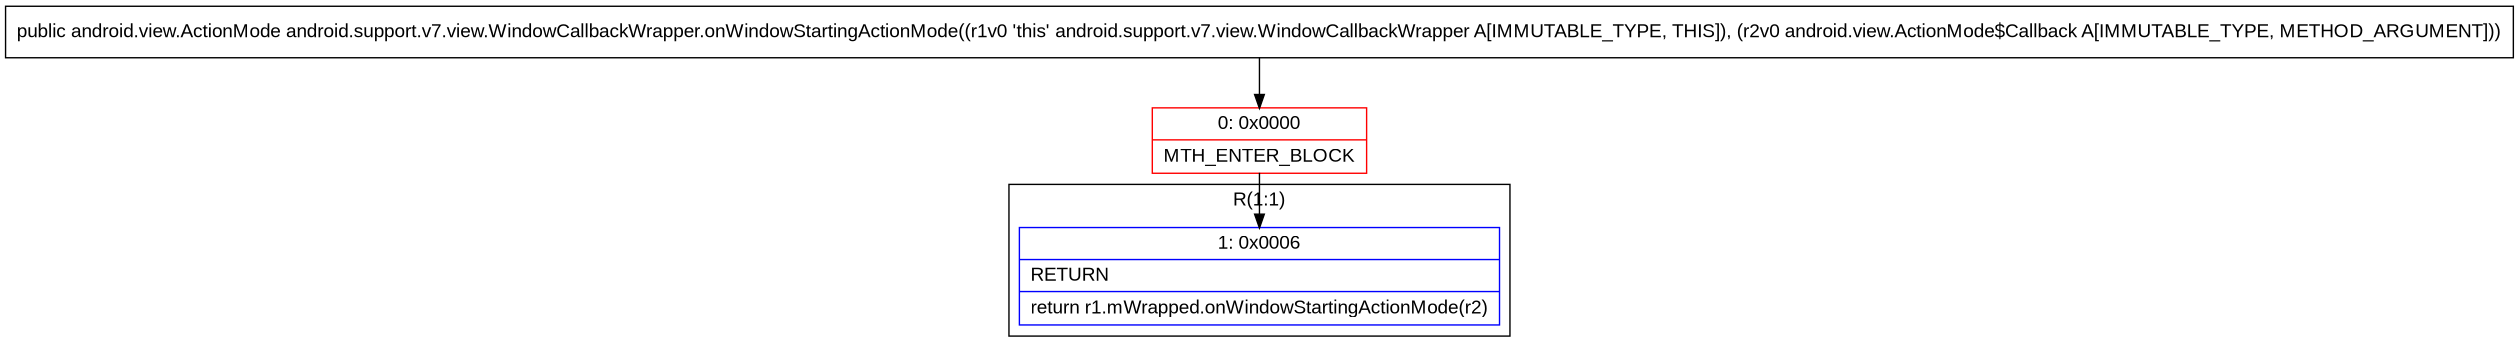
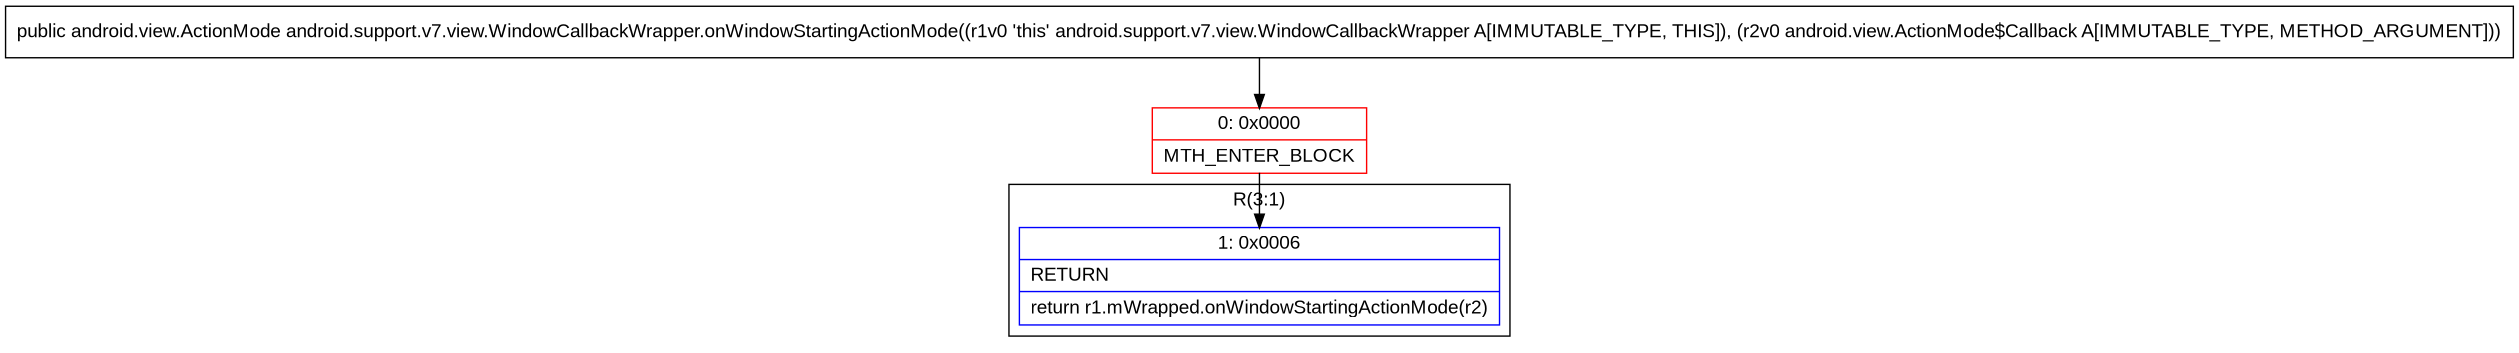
(1259, 200) -> (1259, 200)
